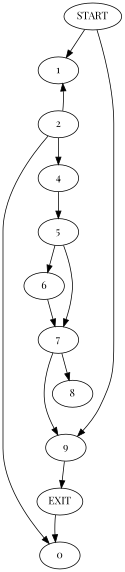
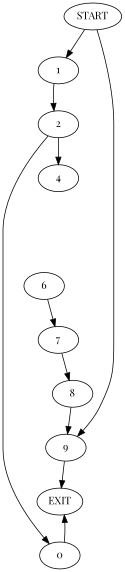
(63, 101) -> (53, 93)
(58, 232) -> none
(44, 391) -> (70, 417)
(55, 525) -> (65, 532)
